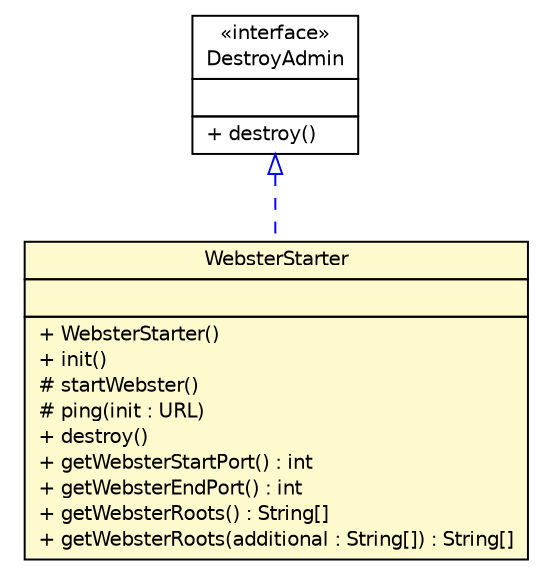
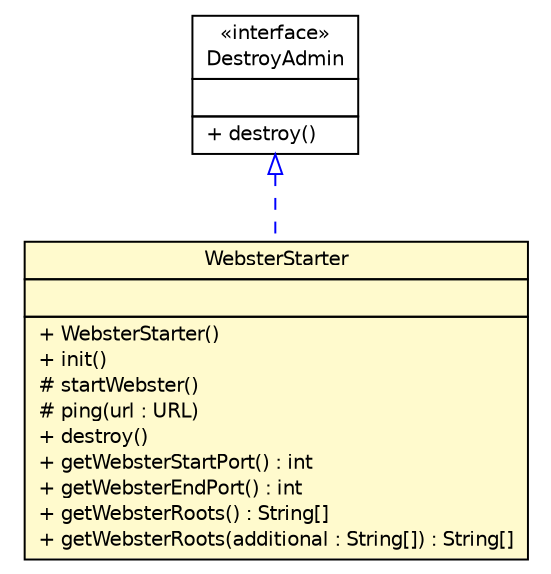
(122, 411) -> (119, 411)
